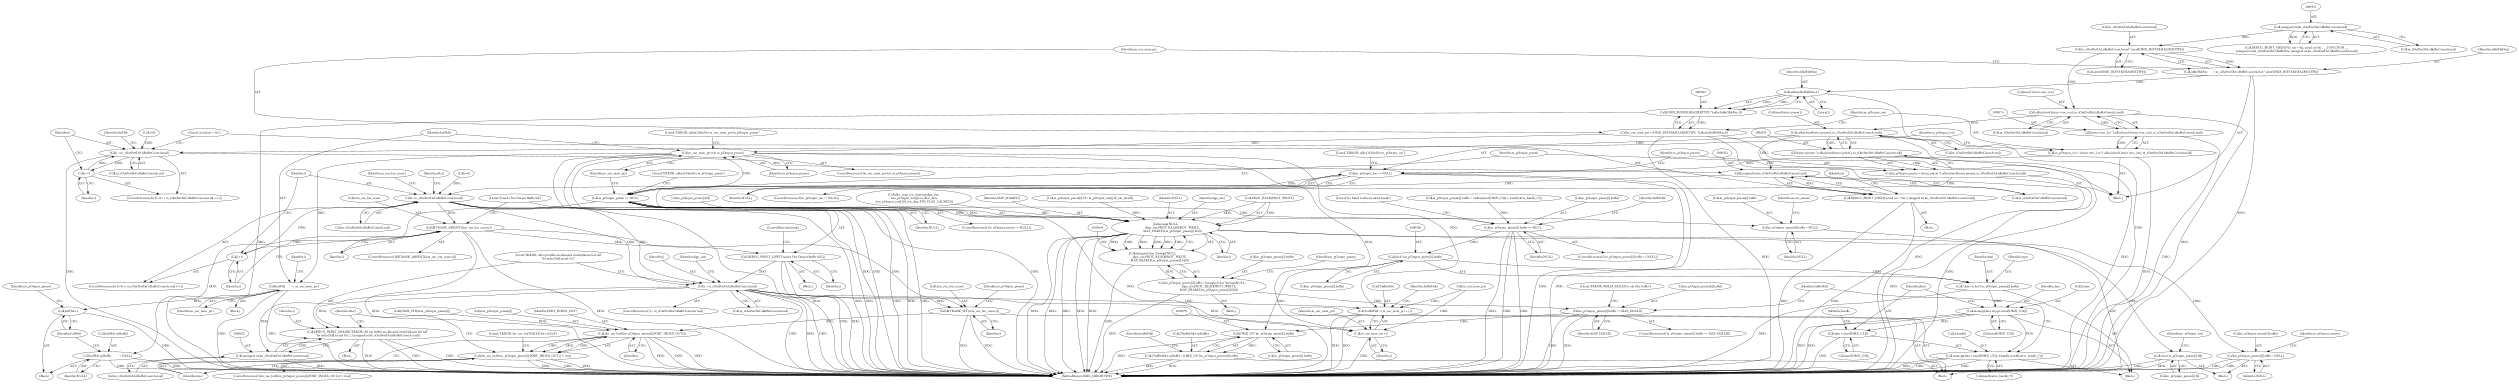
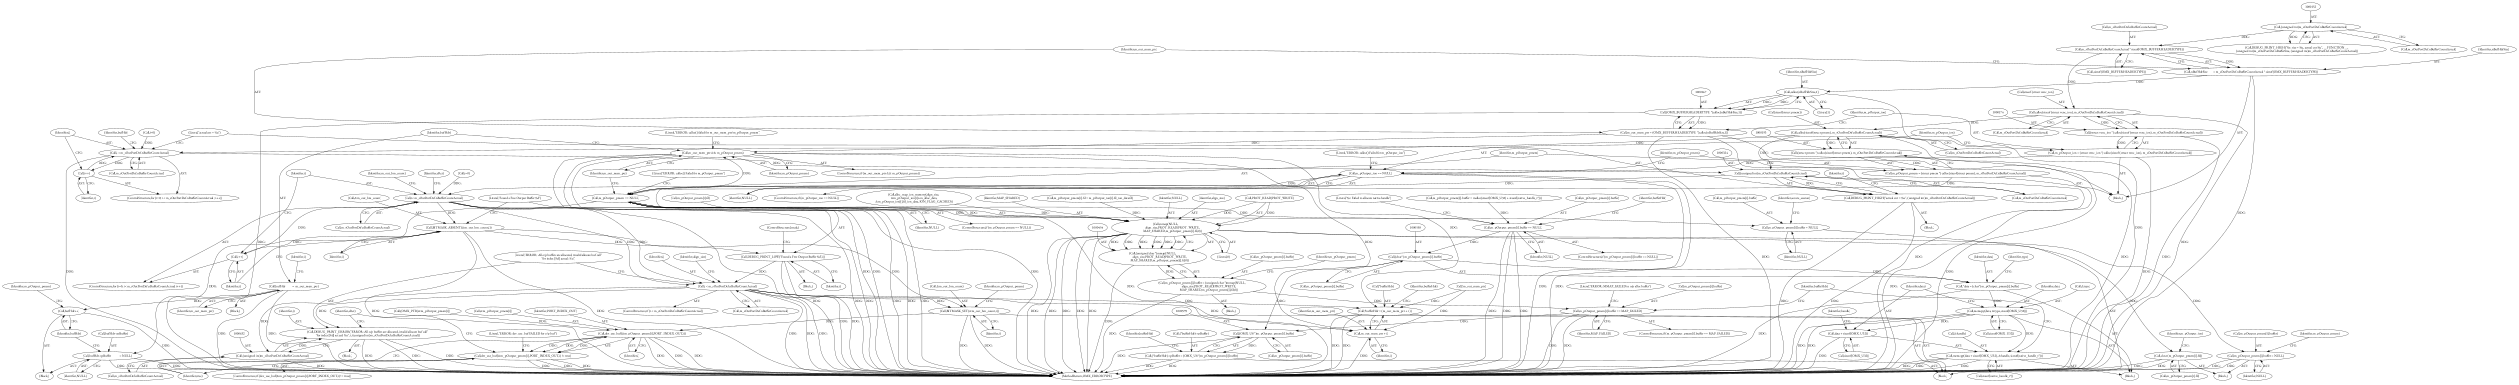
(436, 158) -> none
(412, 257) -> none
(1224, 257) -> (1224, 257)
